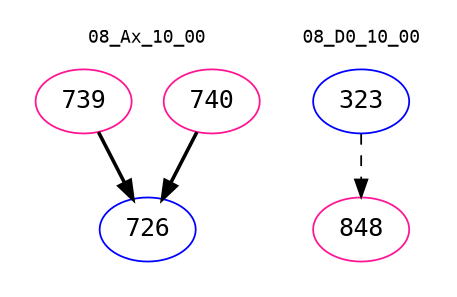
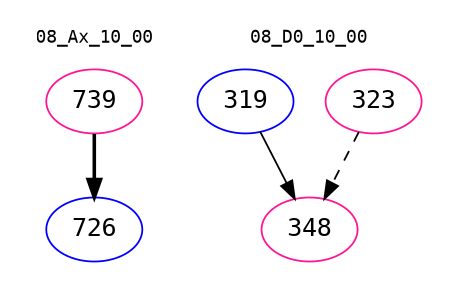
(212, 101) -> none
none -> (246, 101)
(361, 101) -> (374, 101)
(361, 230) -> (310, 230)
